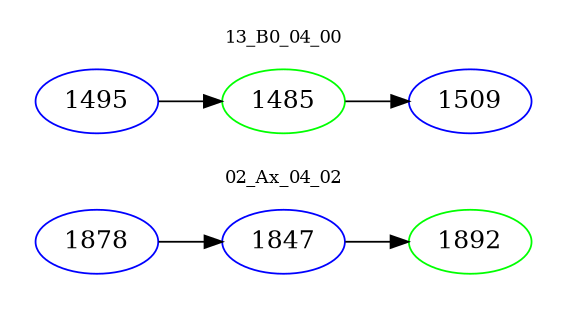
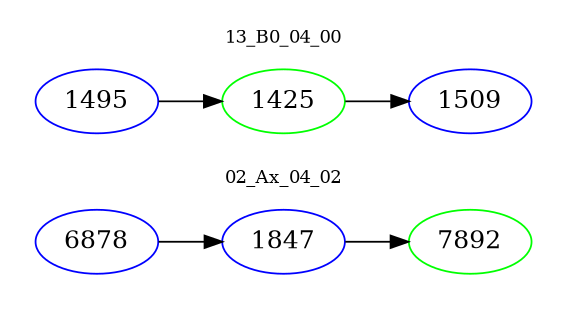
(284, 101) -> (284, 101)
(97, 242) -> (97, 242)
(470, 242) -> (470, 242)
